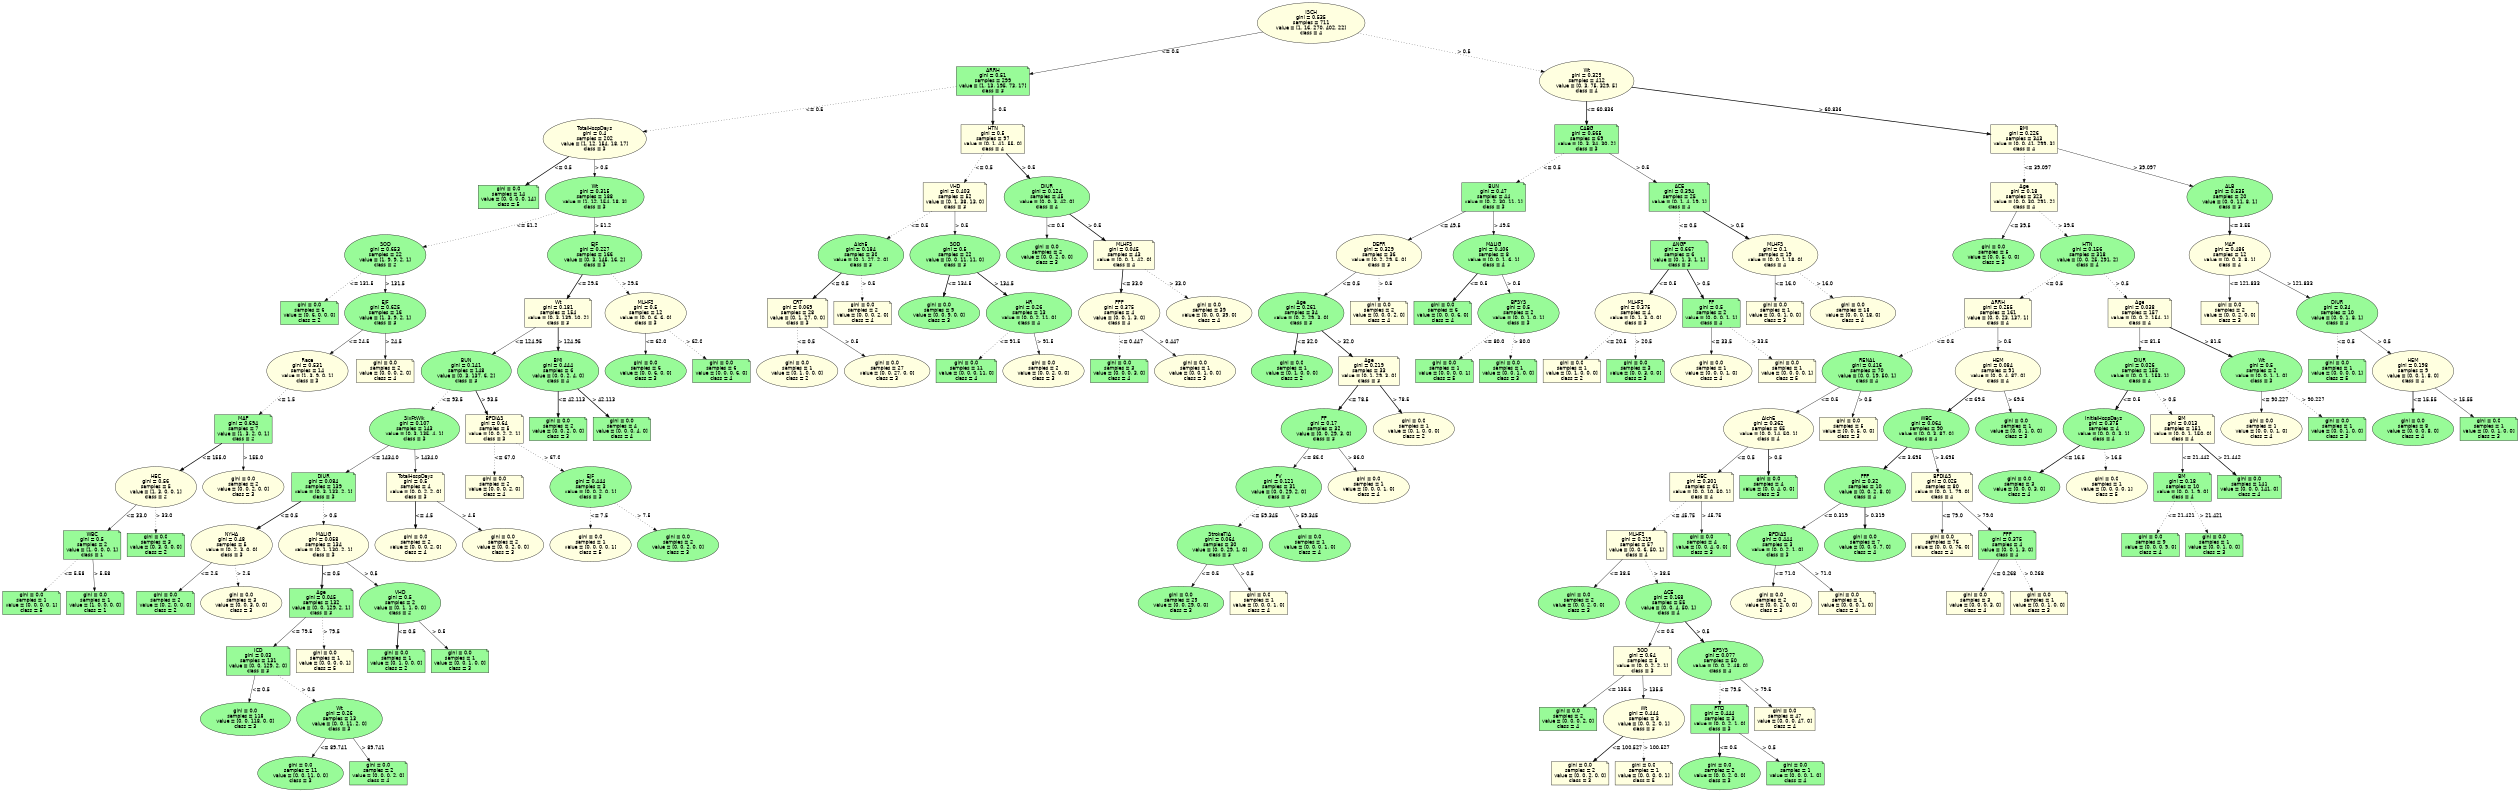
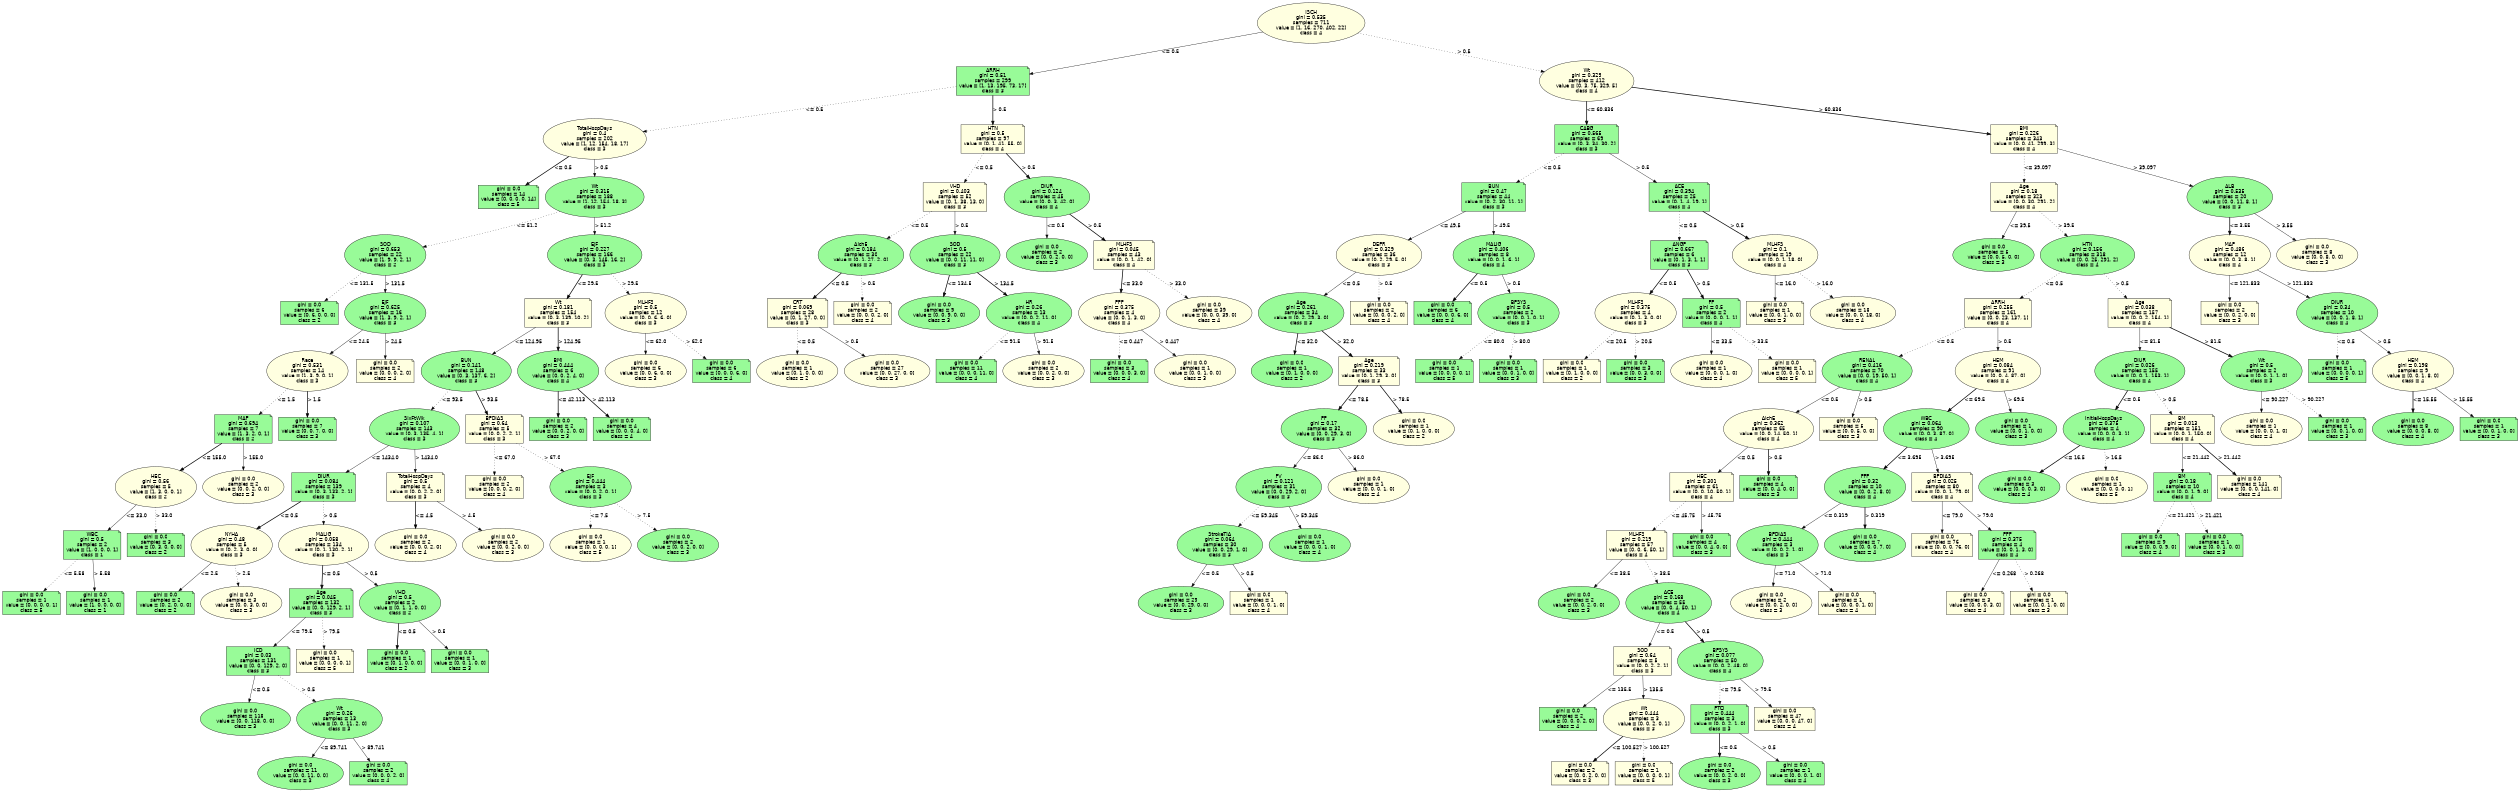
none -> (2317, 255)
(646, 371) -> (646, 371)
none -> (307, 429)
(2249, 487) -> (2249, 487)
